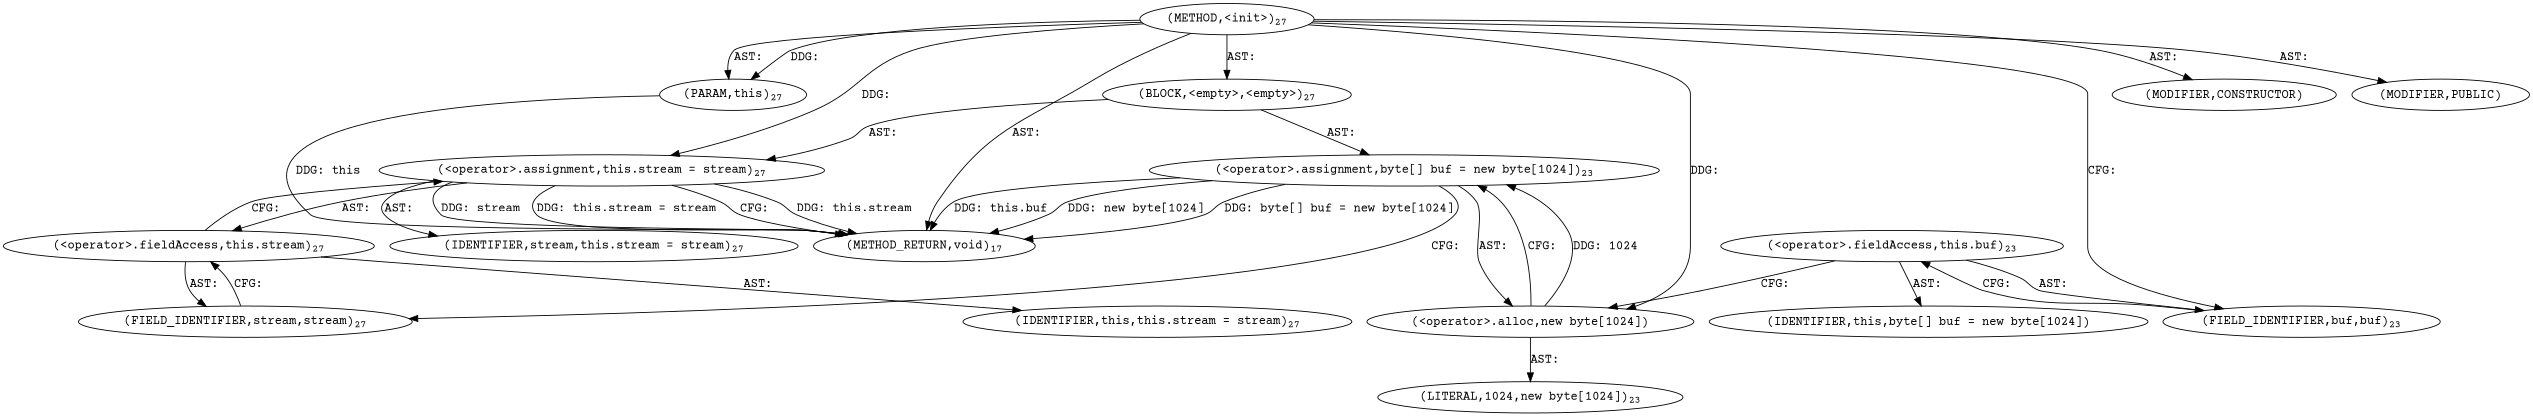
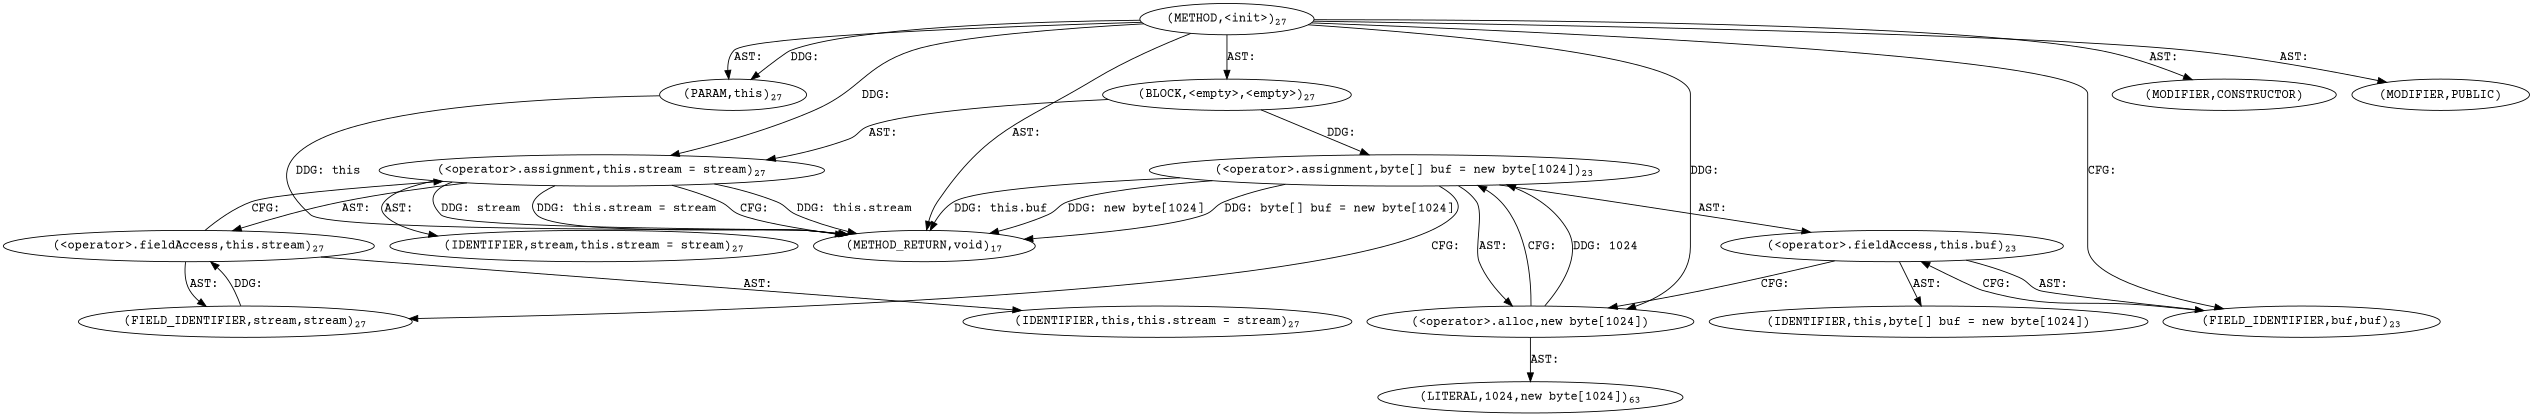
(1345, 133) -> (1345, 133)
none -> (1651, 207)
(252, 284) -> (252, 284)
(1635, 396) -> (1635, 396)
